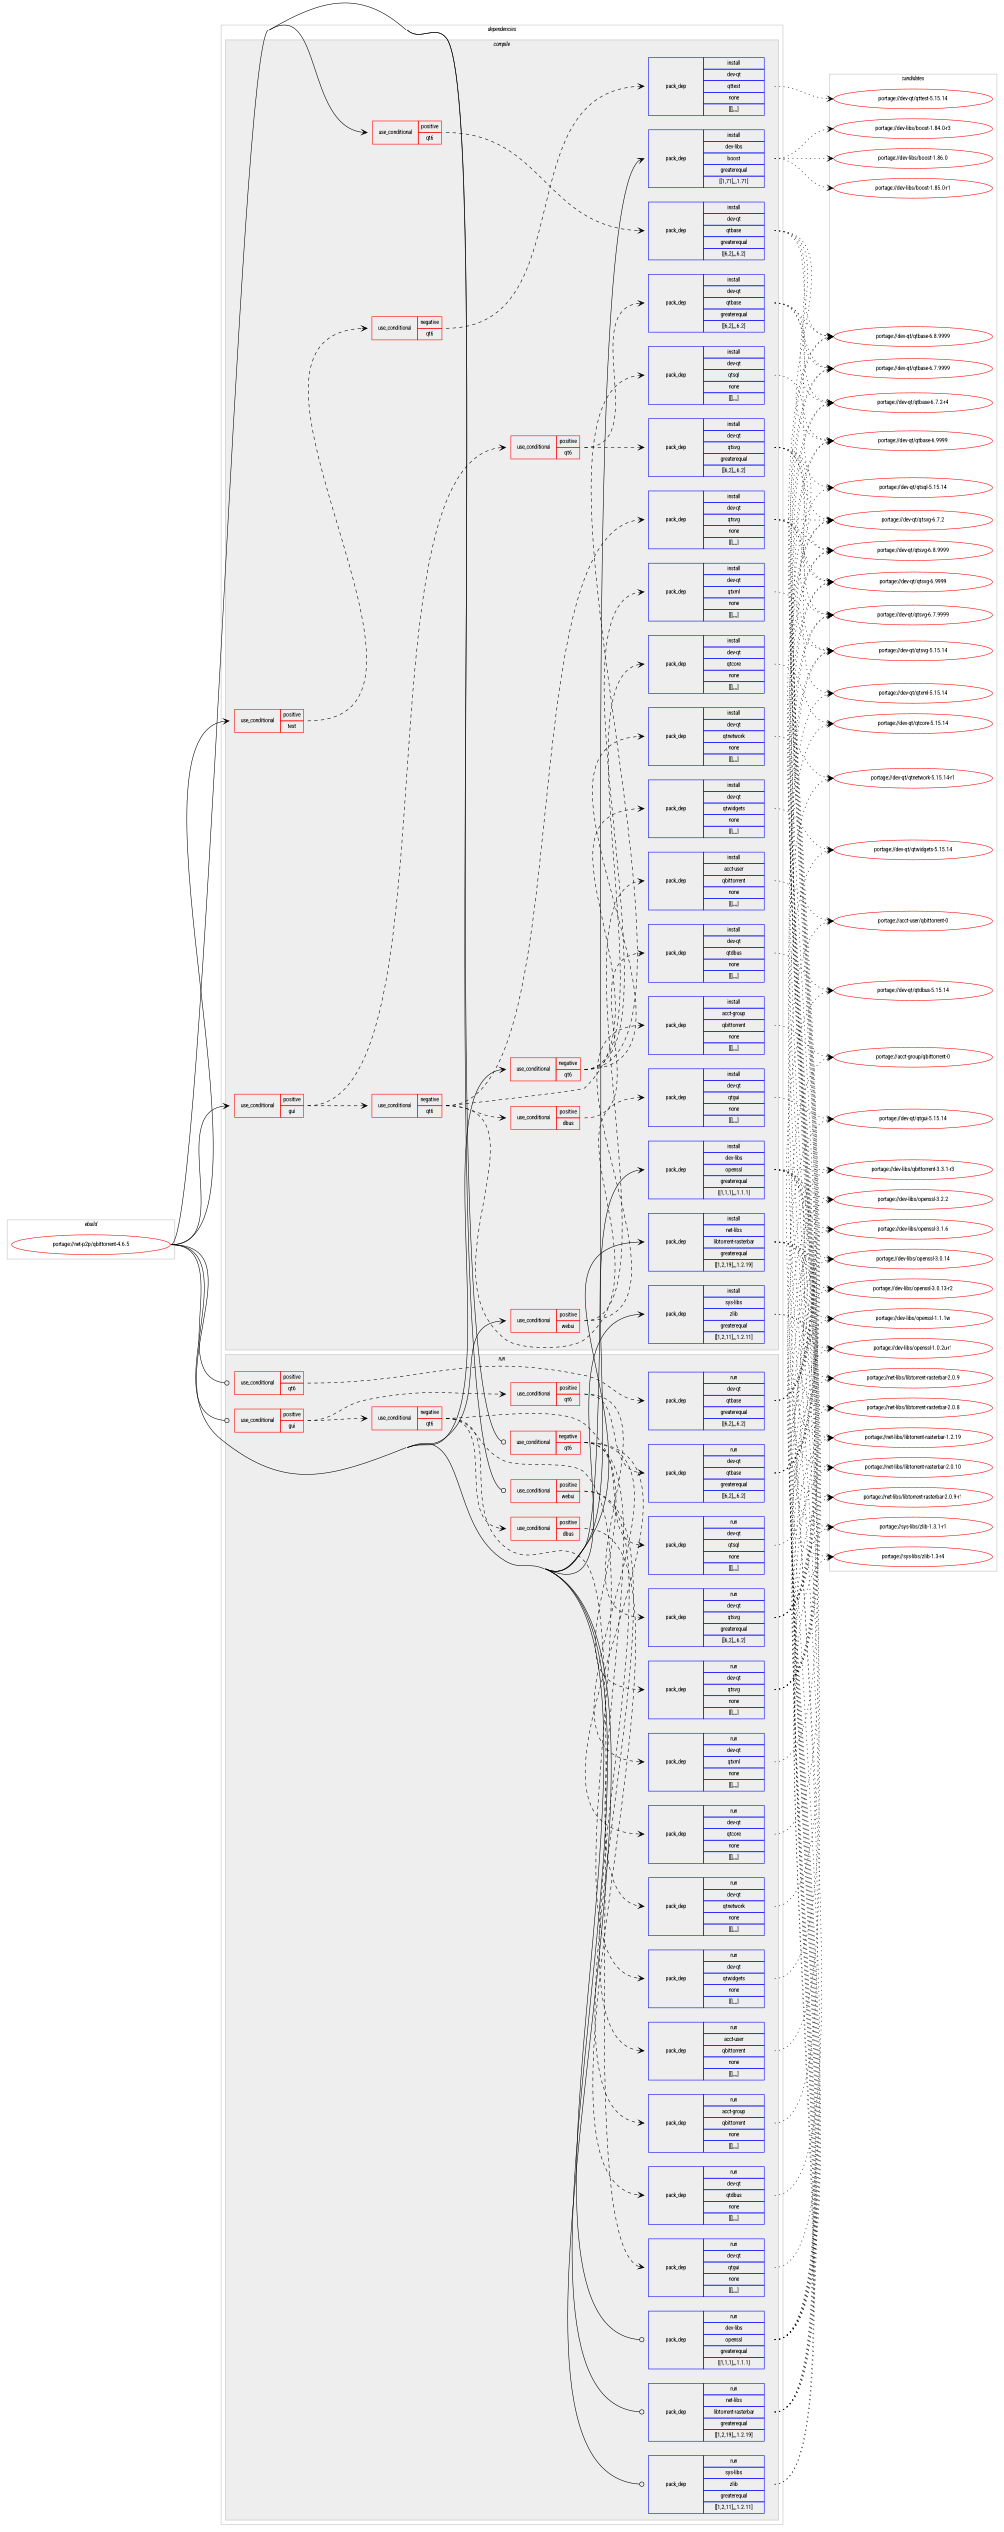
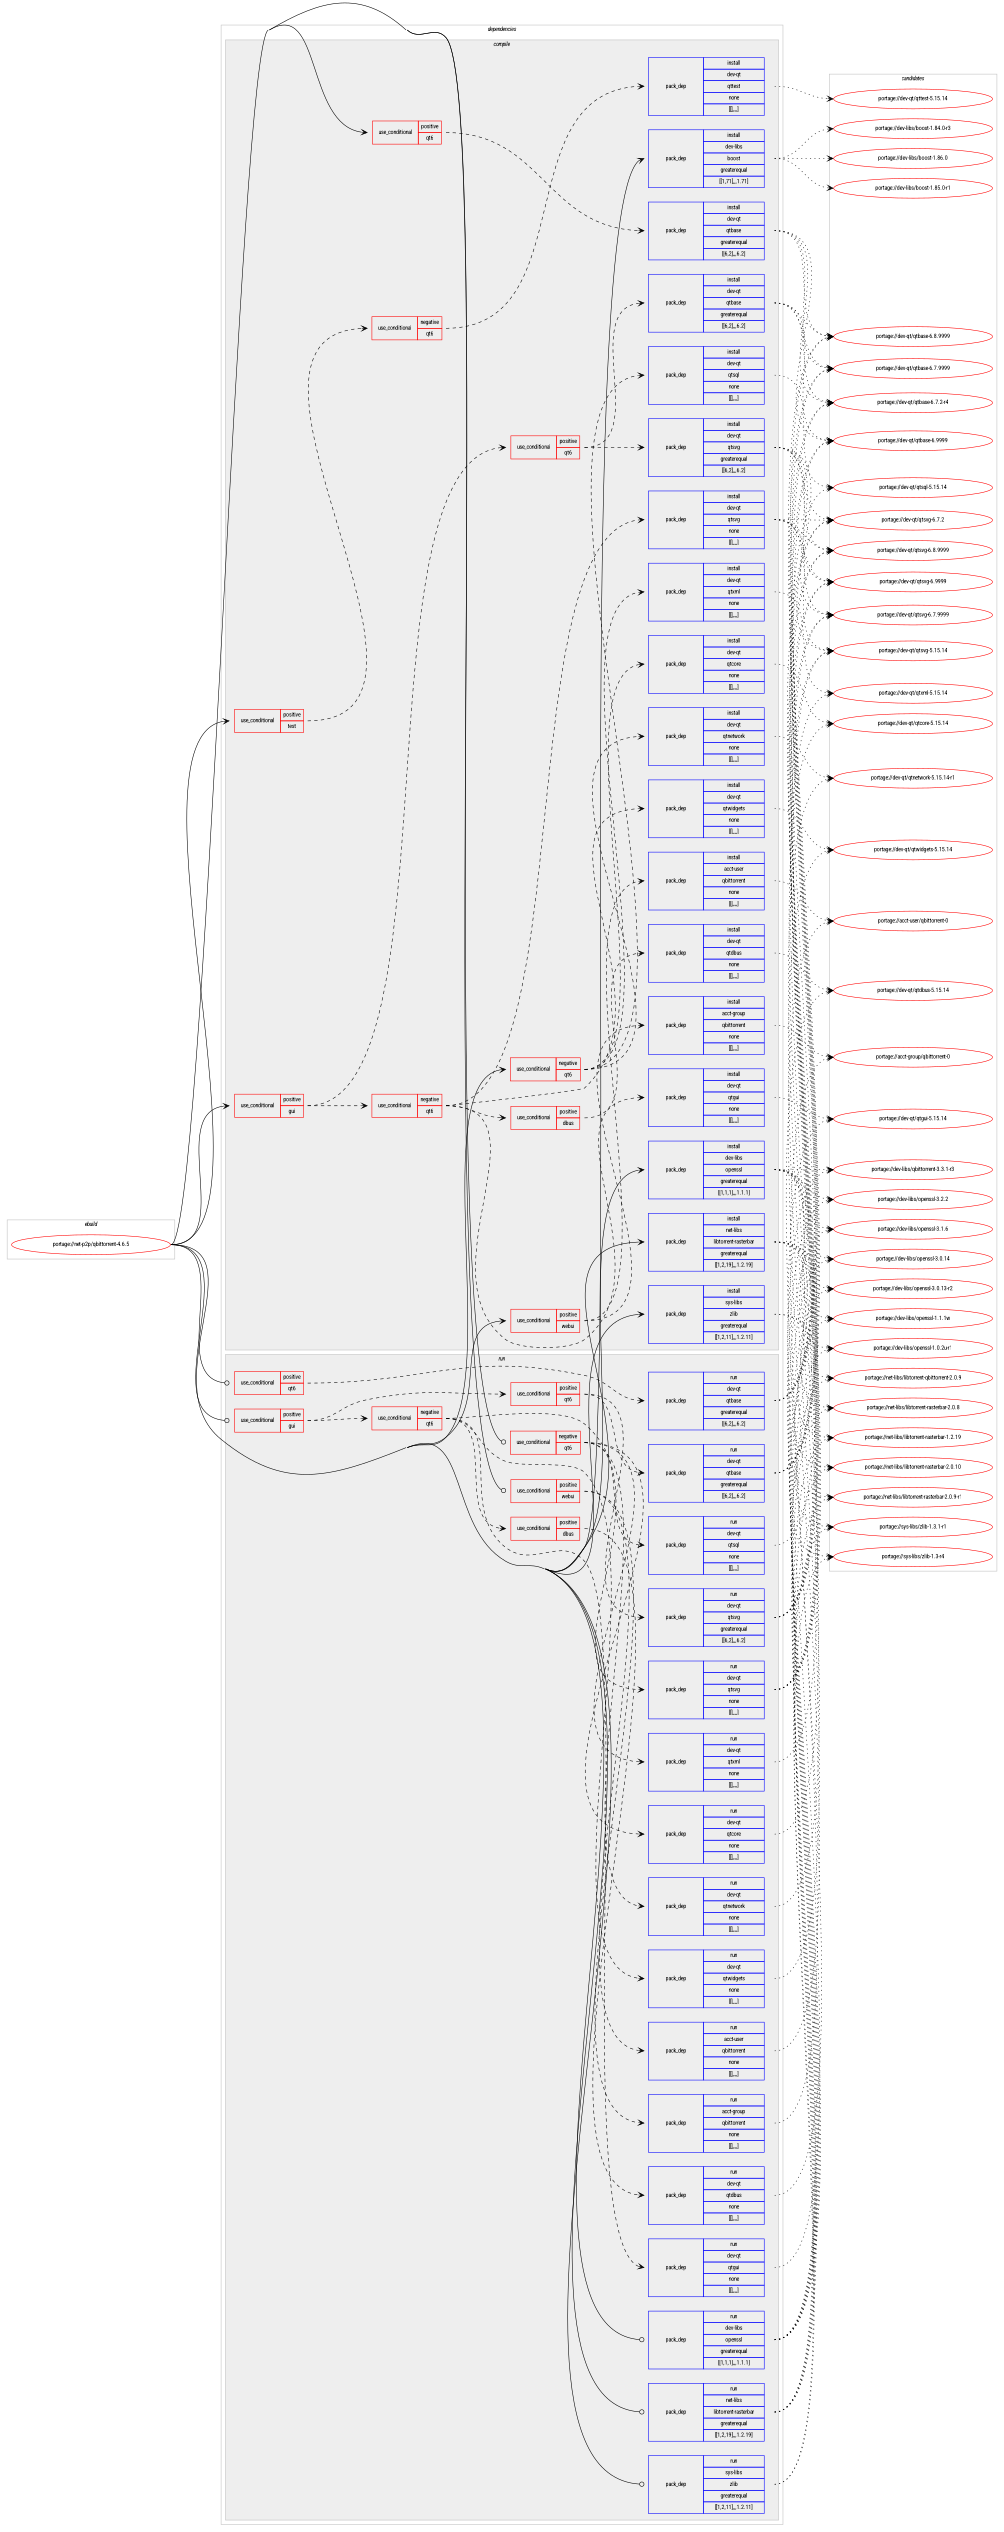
(913, 1378) -> (913, 1378)
